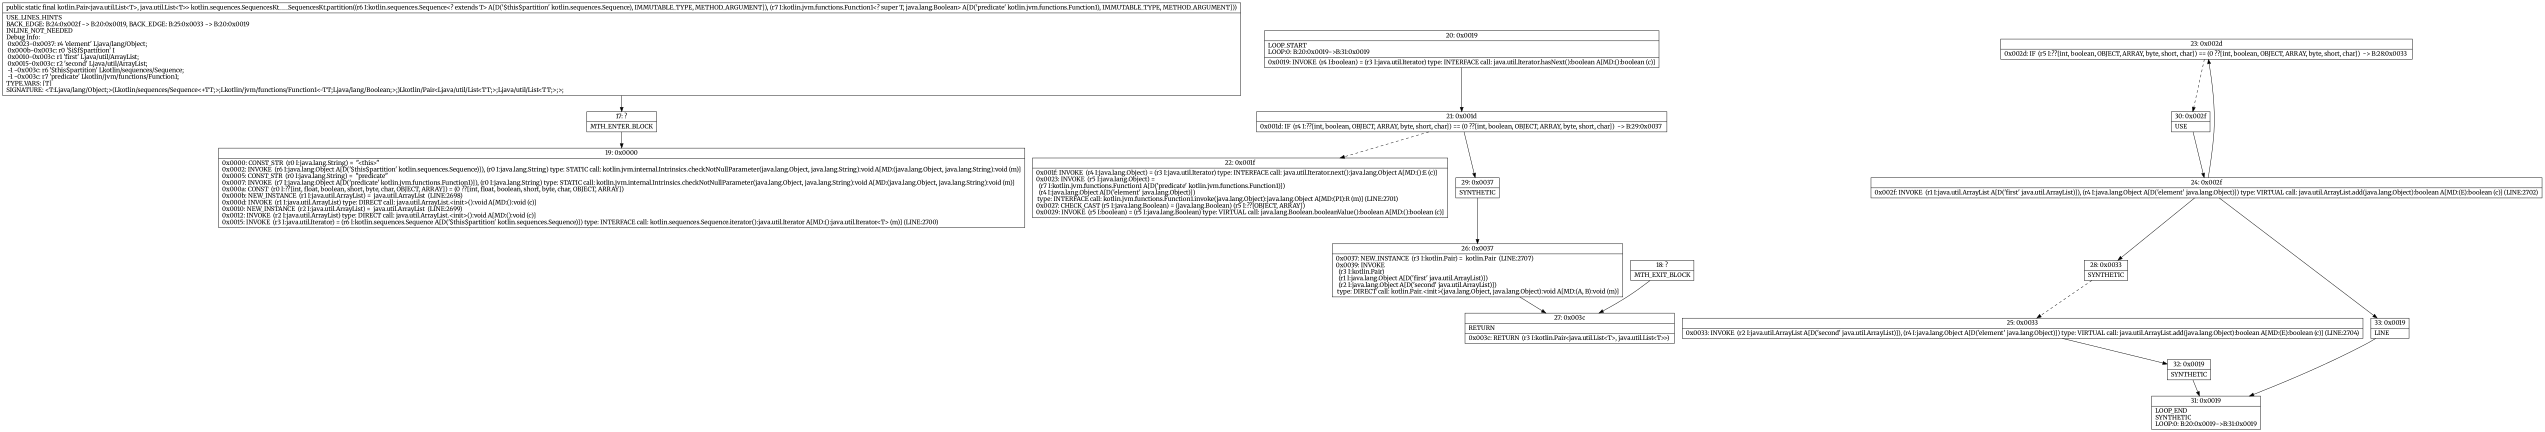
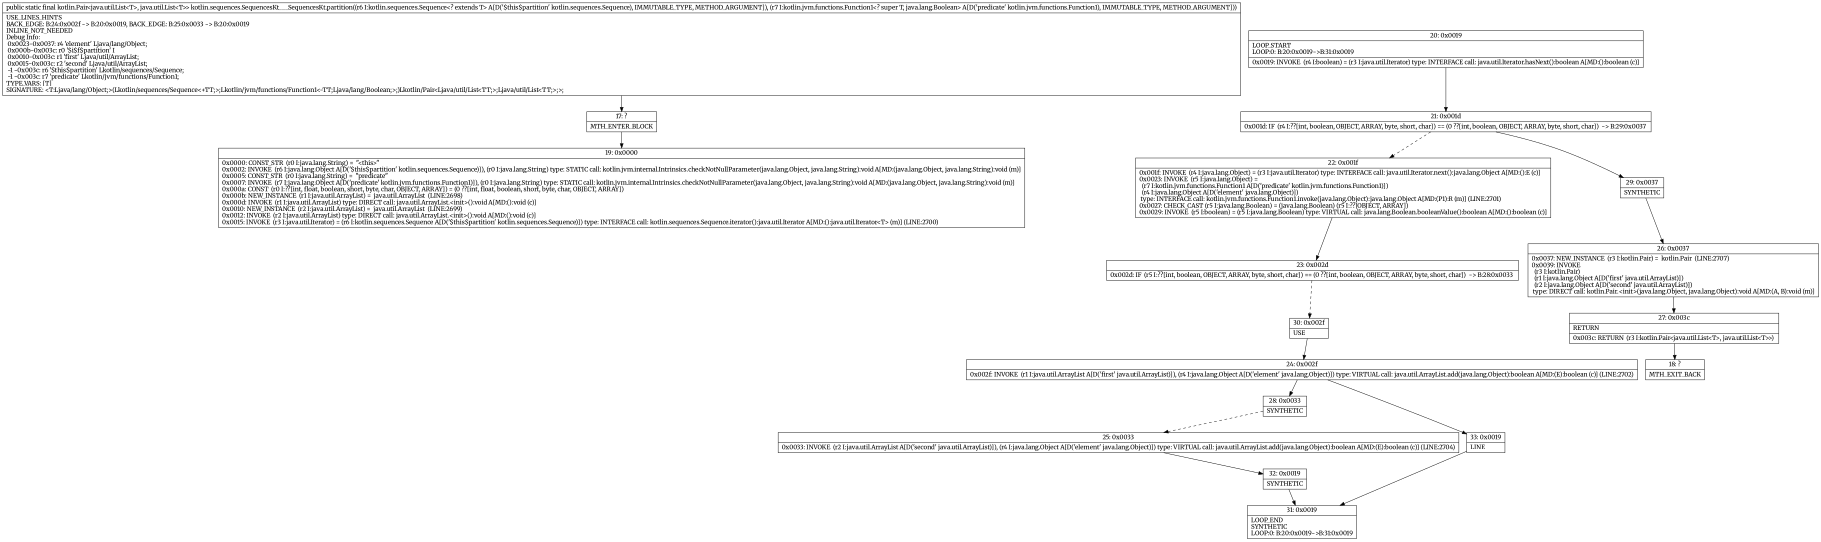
(2214, 121) -> (1325, 237)
(1662, 275) -> (1675, 375)
(1627, 297) -> (1675, 349)
